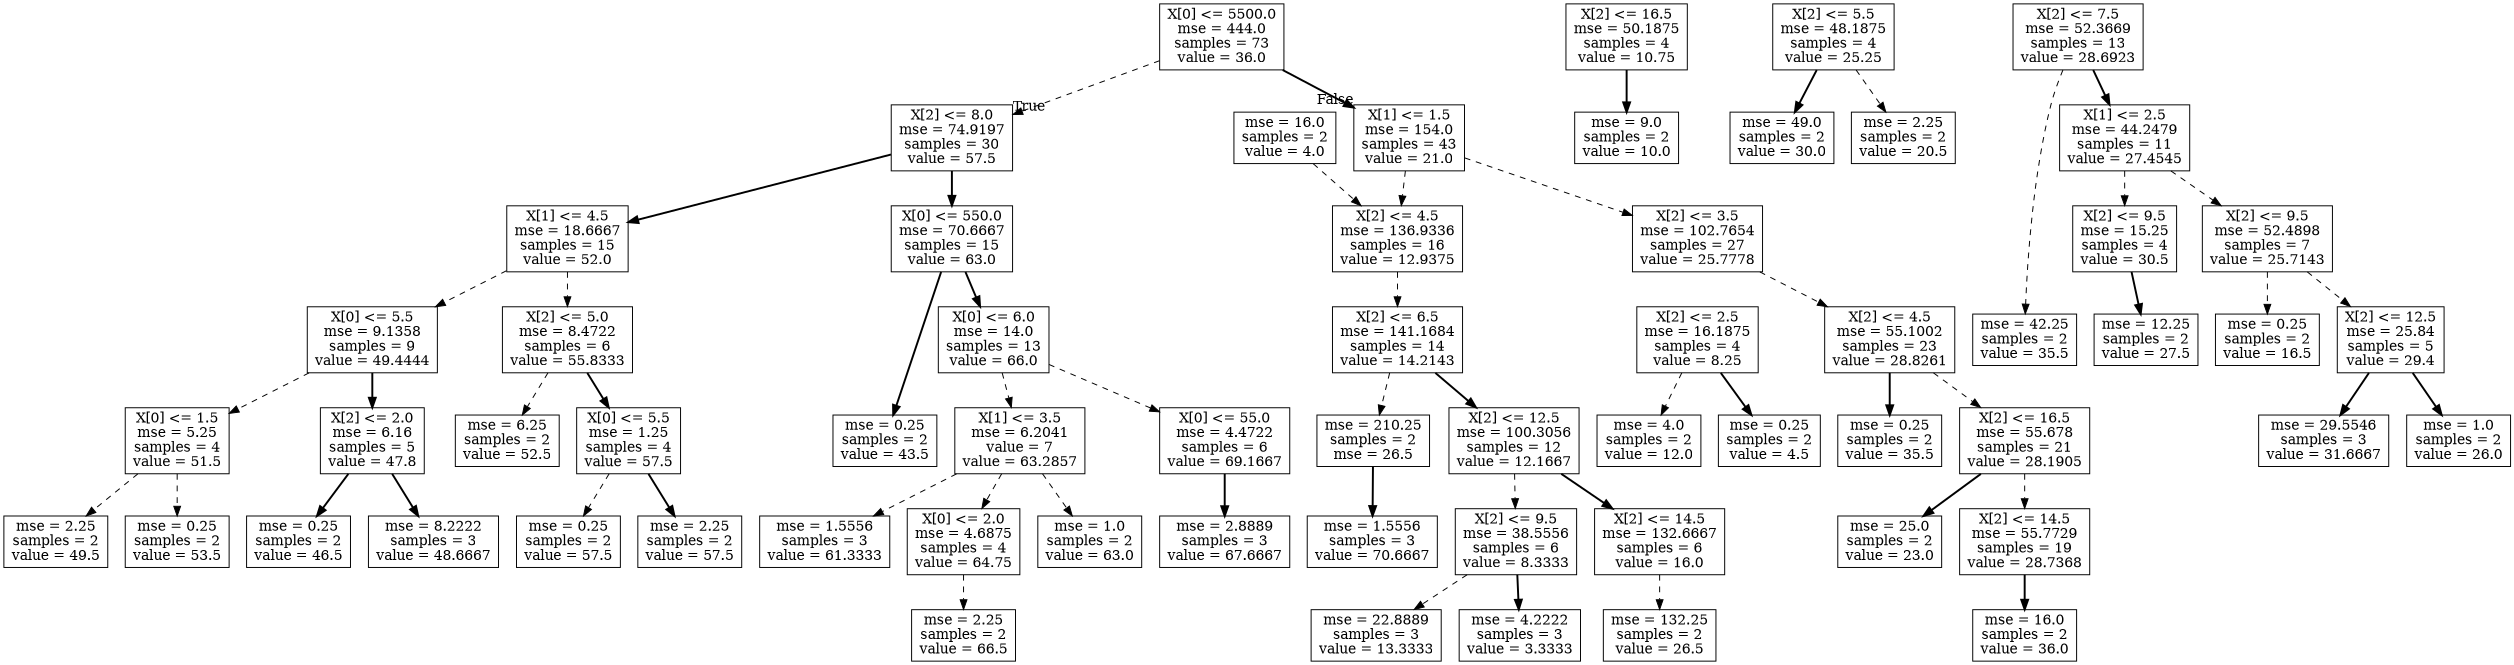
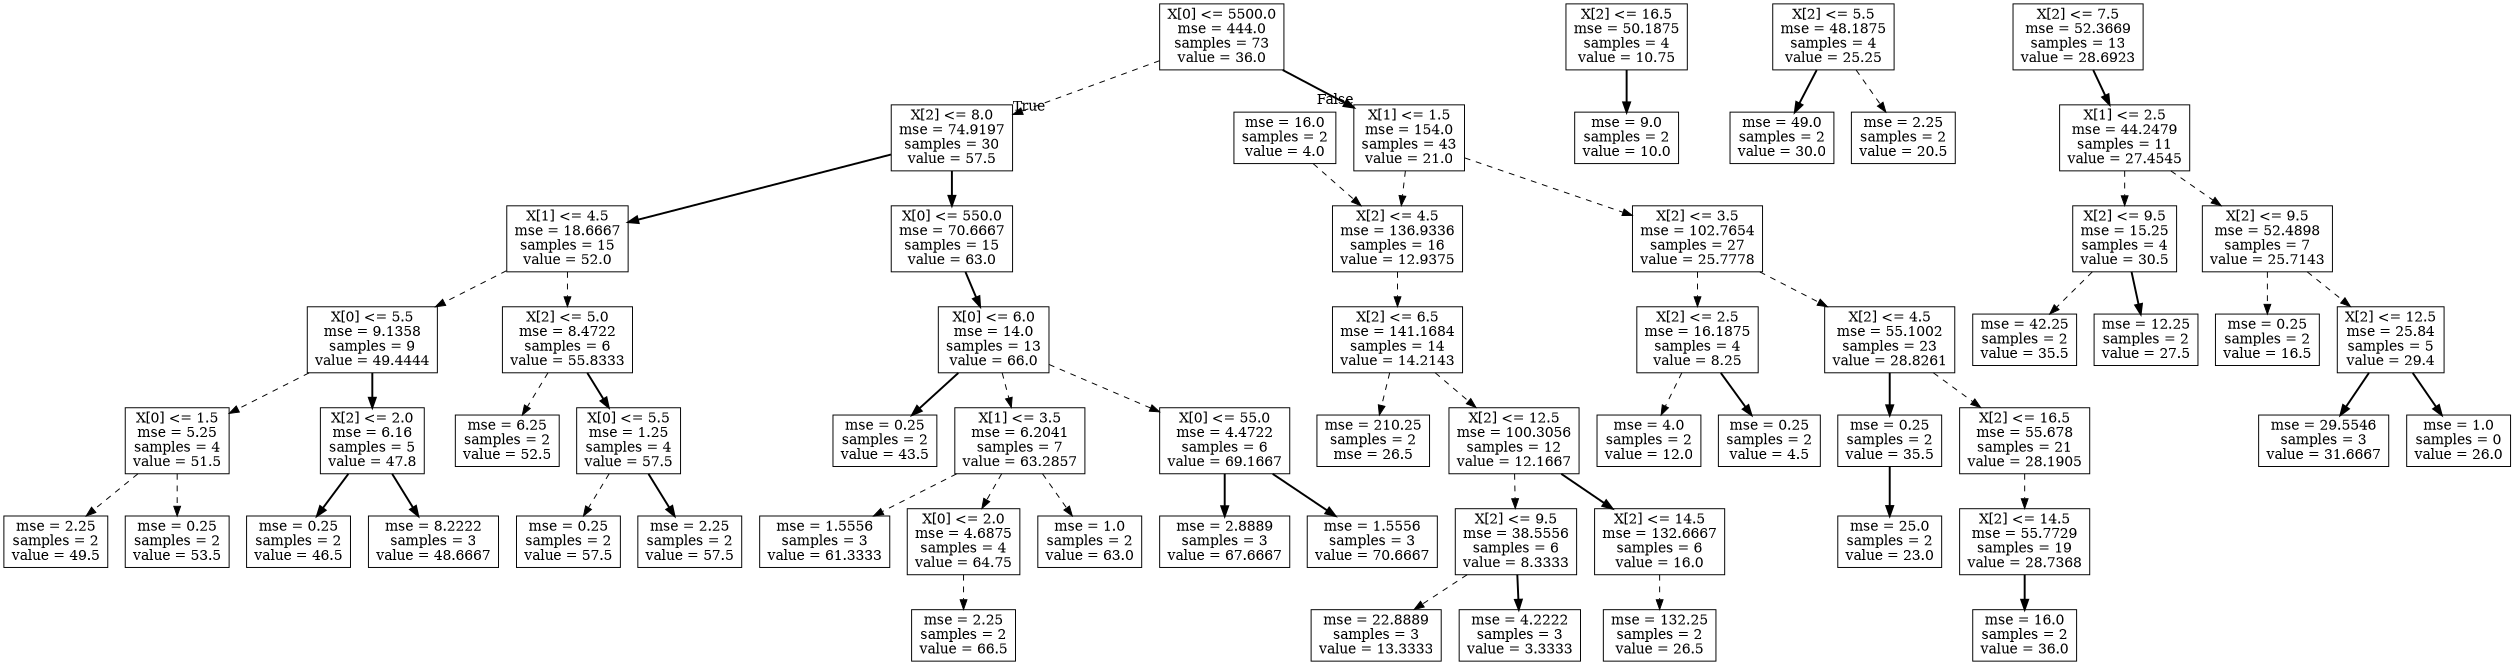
(2036, 185) -> (2075, 289)
none -> (1698, 284)
(919, 339) -> (939, 391)
(1452, 387) -> (1452, 387)
(1020, 441) -> (1020, 441)
(2459, 441) -> (2459, 441)
(1373, 486) -> (1300, 492)
(1956, 492) -> (1890, 486)
